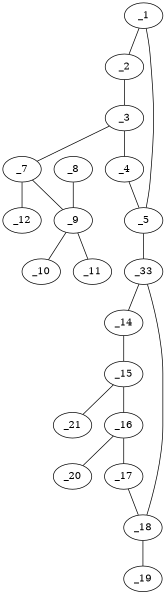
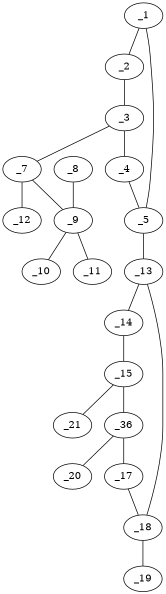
(144, 272) -> (144, 272)
(124, 425) -> (124, 425)
